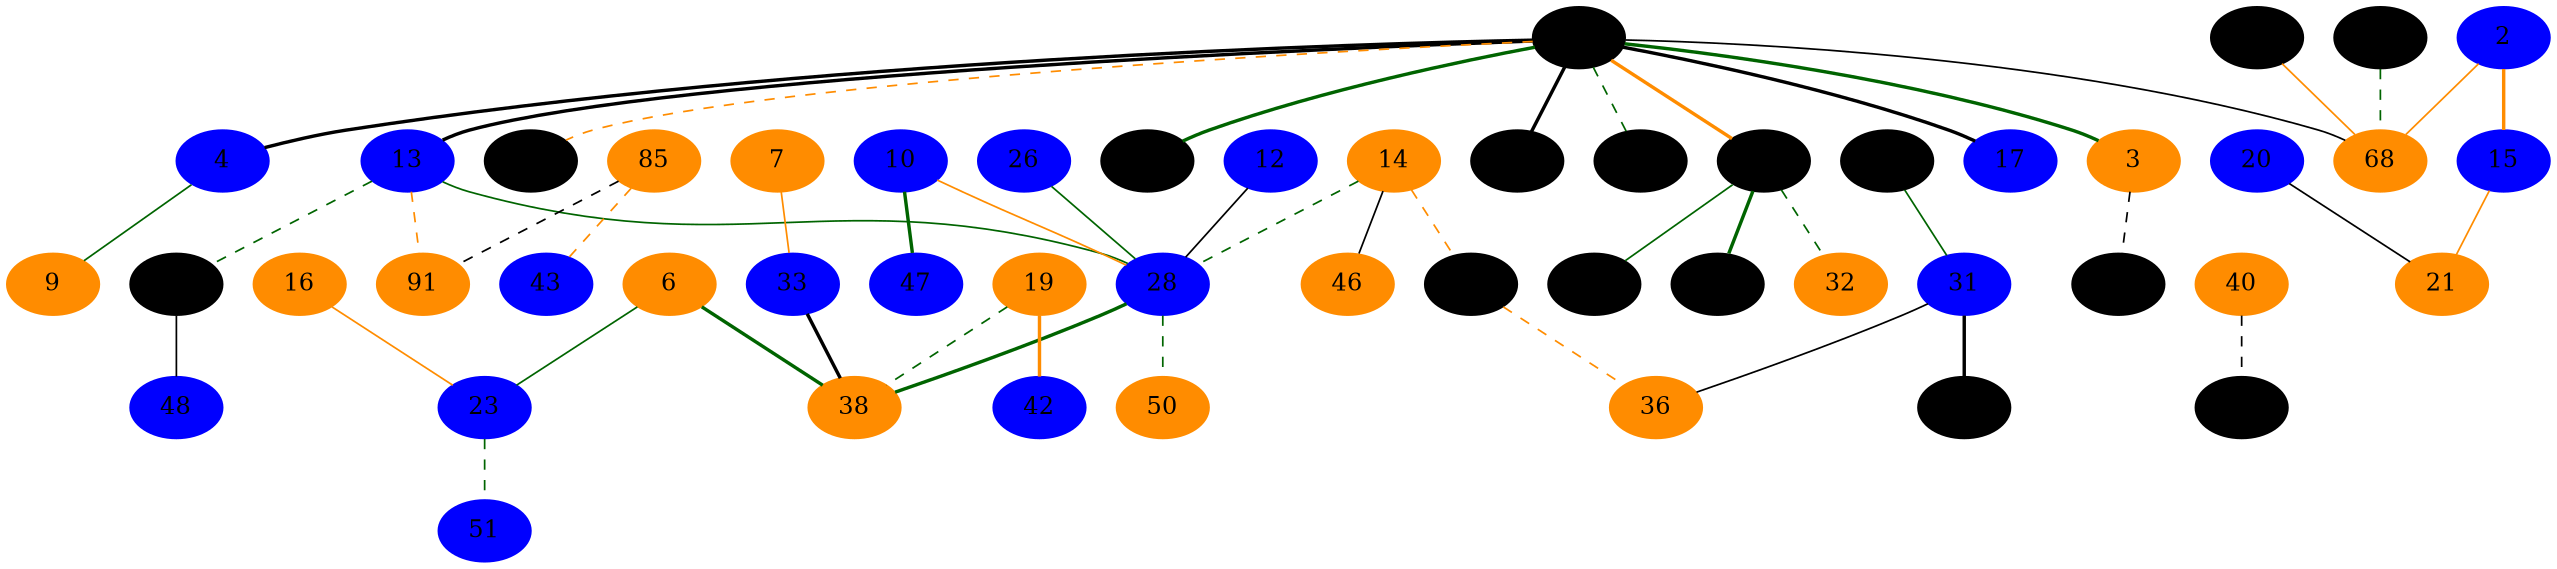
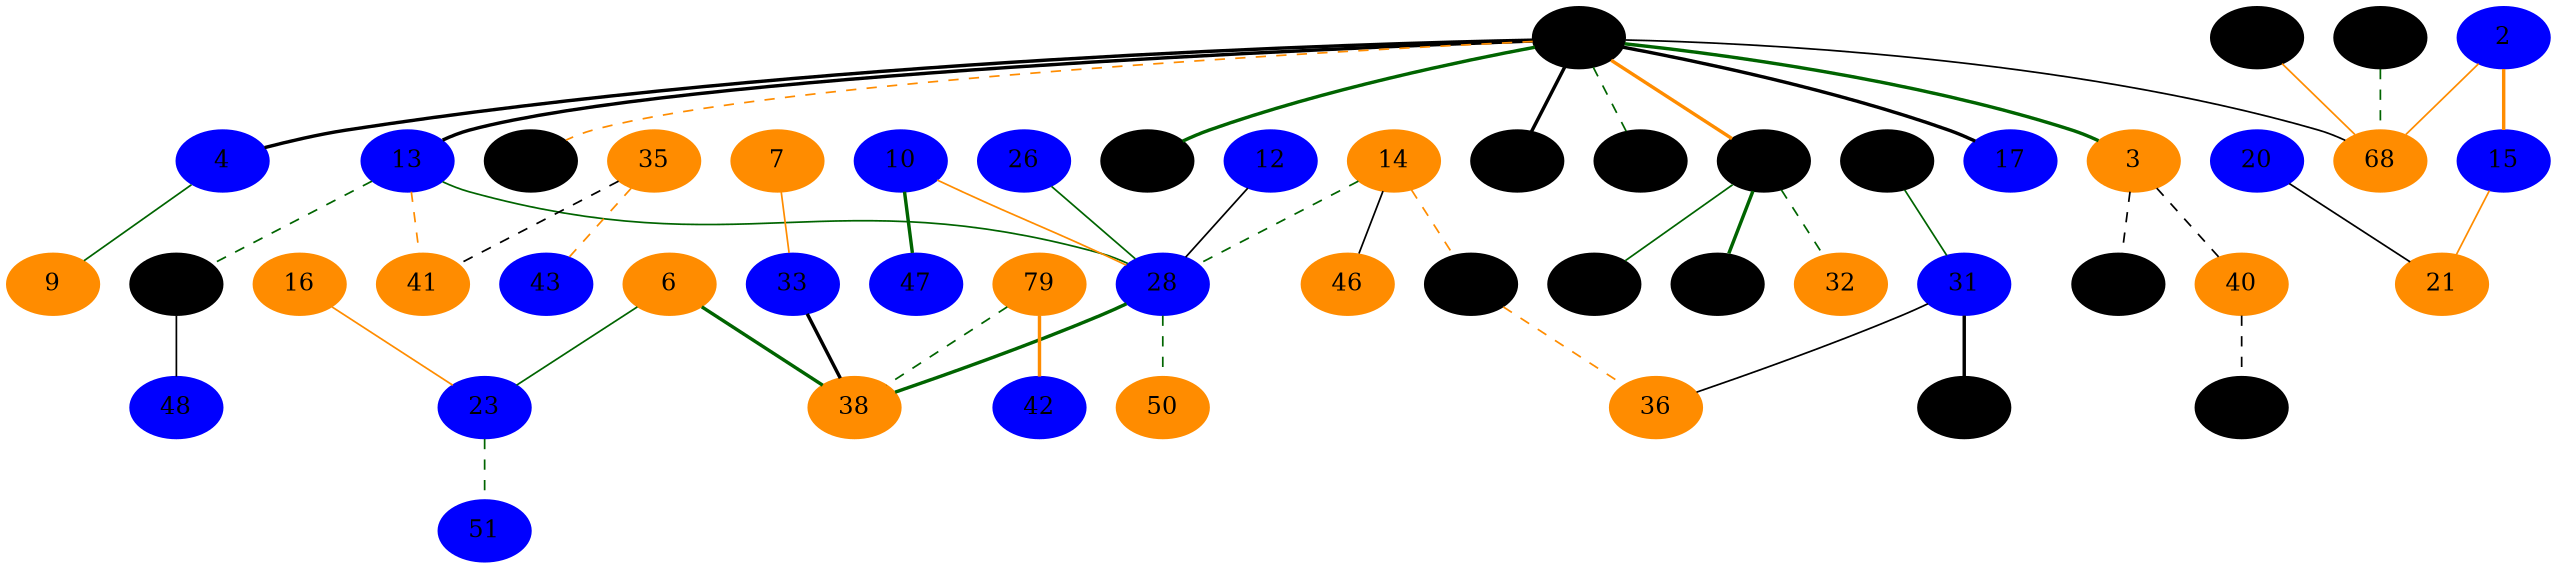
(654, 161) -> (654, 161)
none -> (2188, 223)
(423, 284) -> (423, 284)
(1039, 284) -> (1039, 284)
